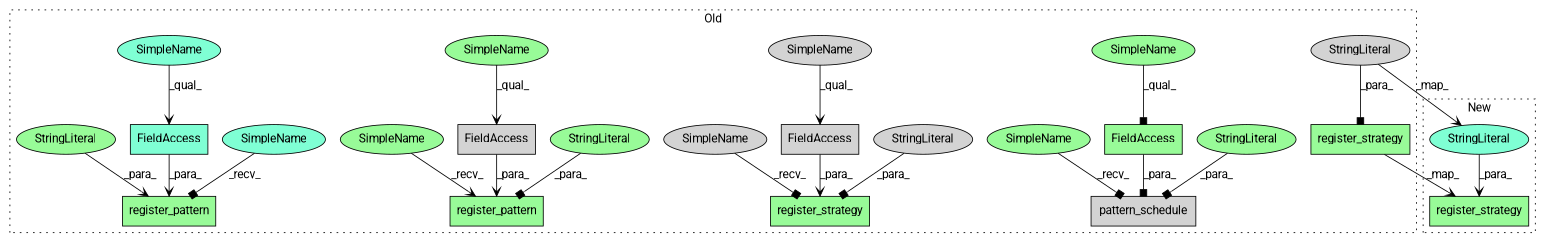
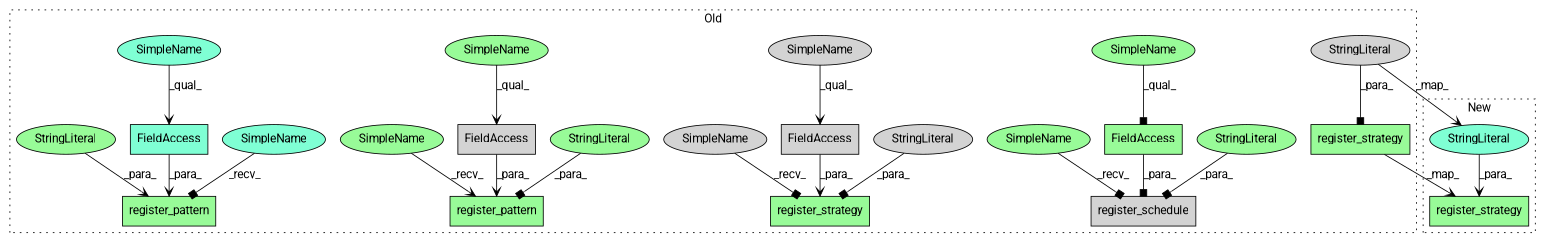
(1143, 211) -> (1143, 211)
